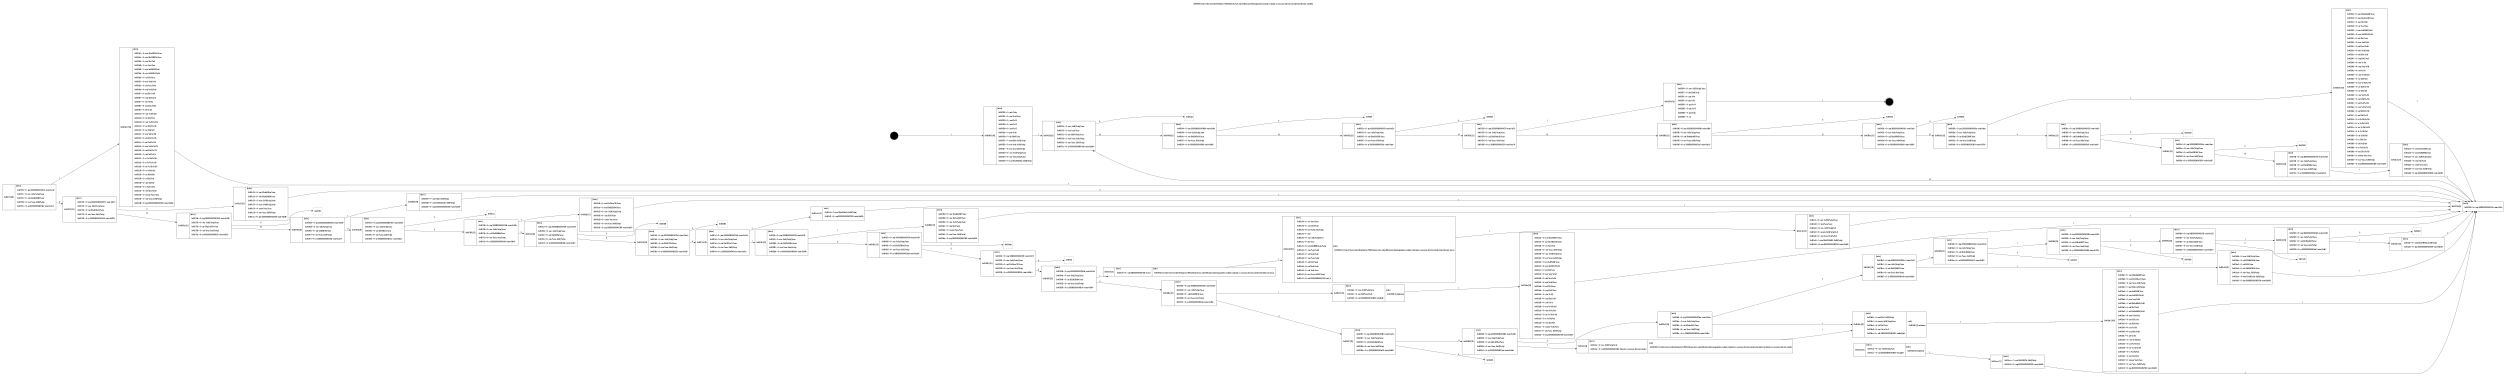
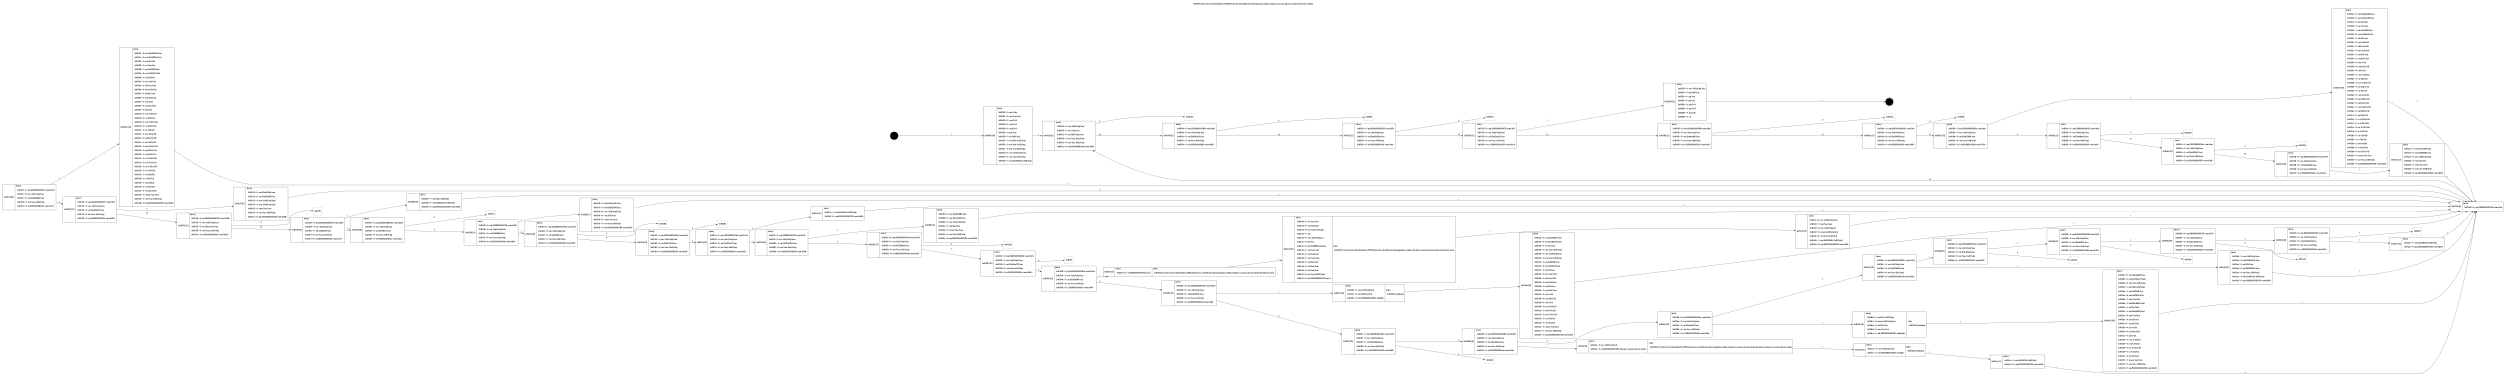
(1816, 336) -> (1823, 349)
